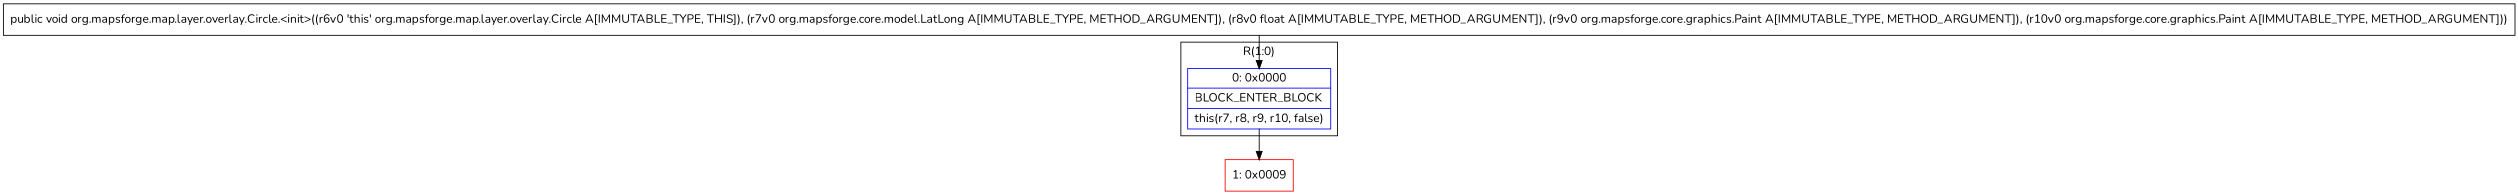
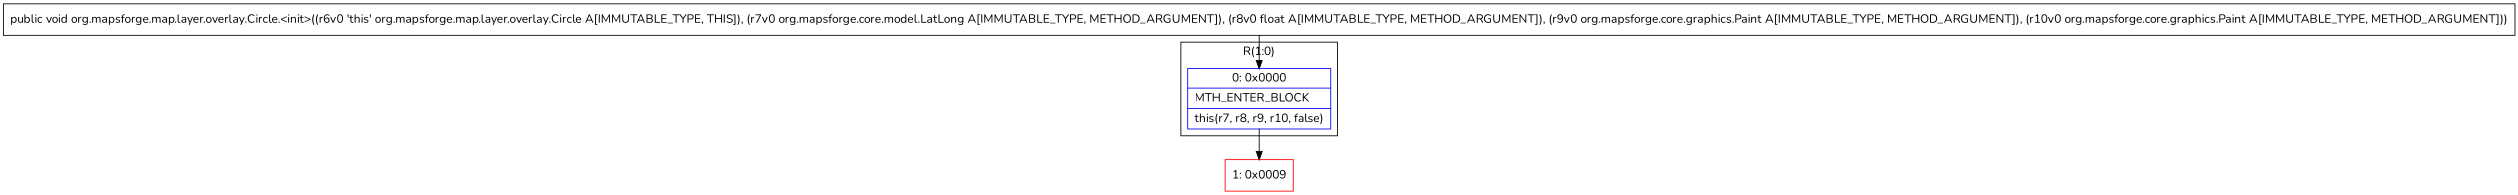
(1259, 98) -> (1252, 98)
